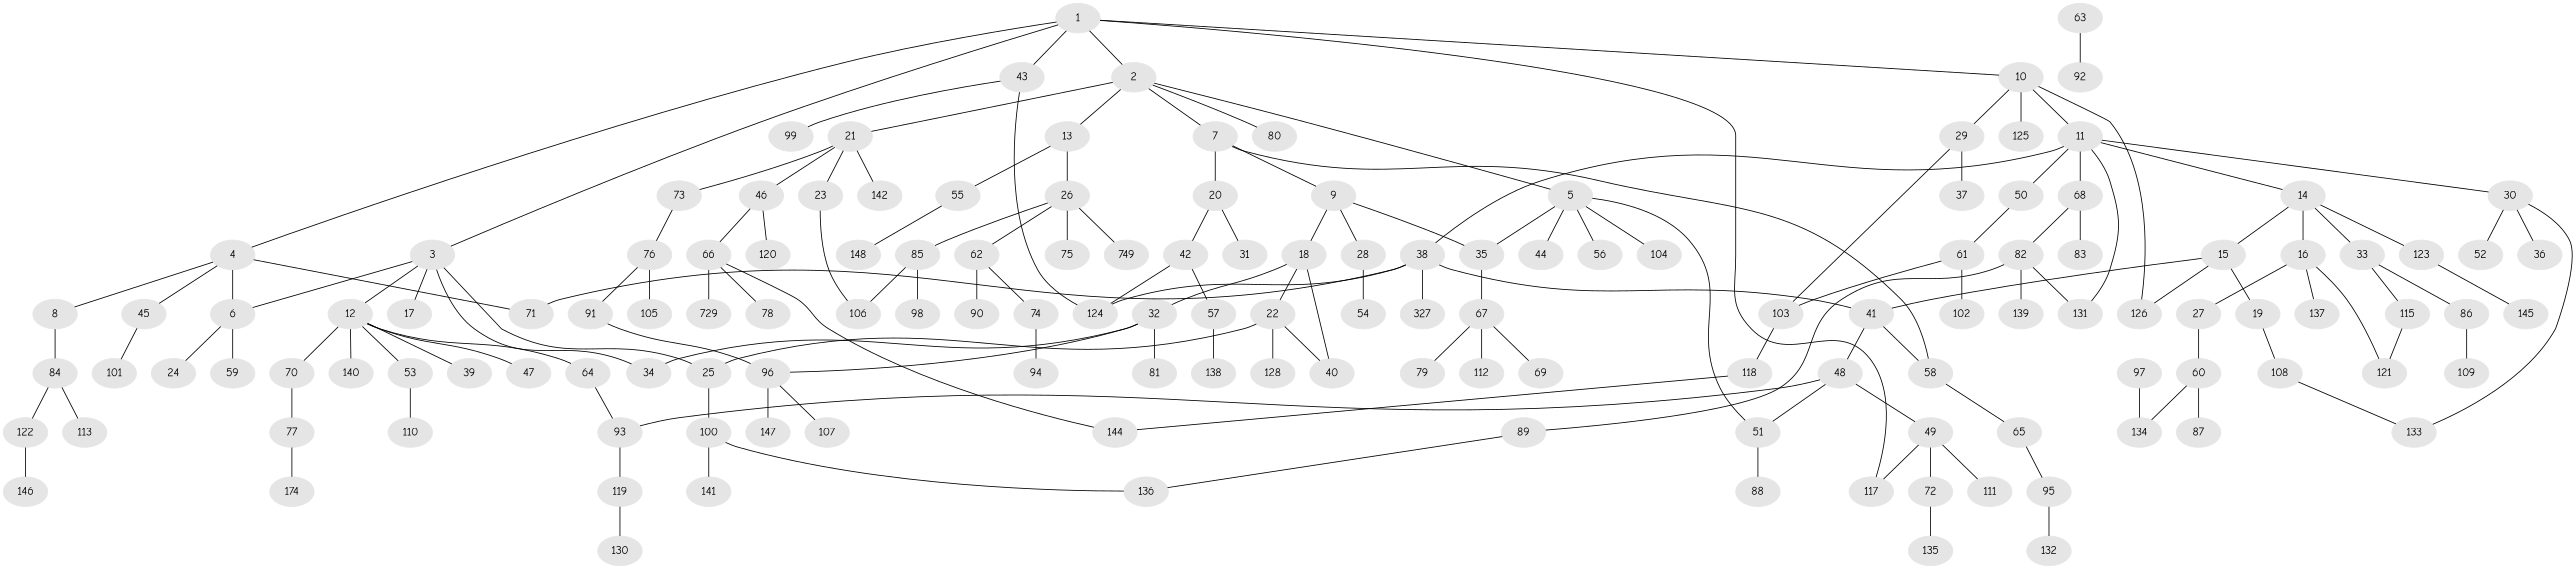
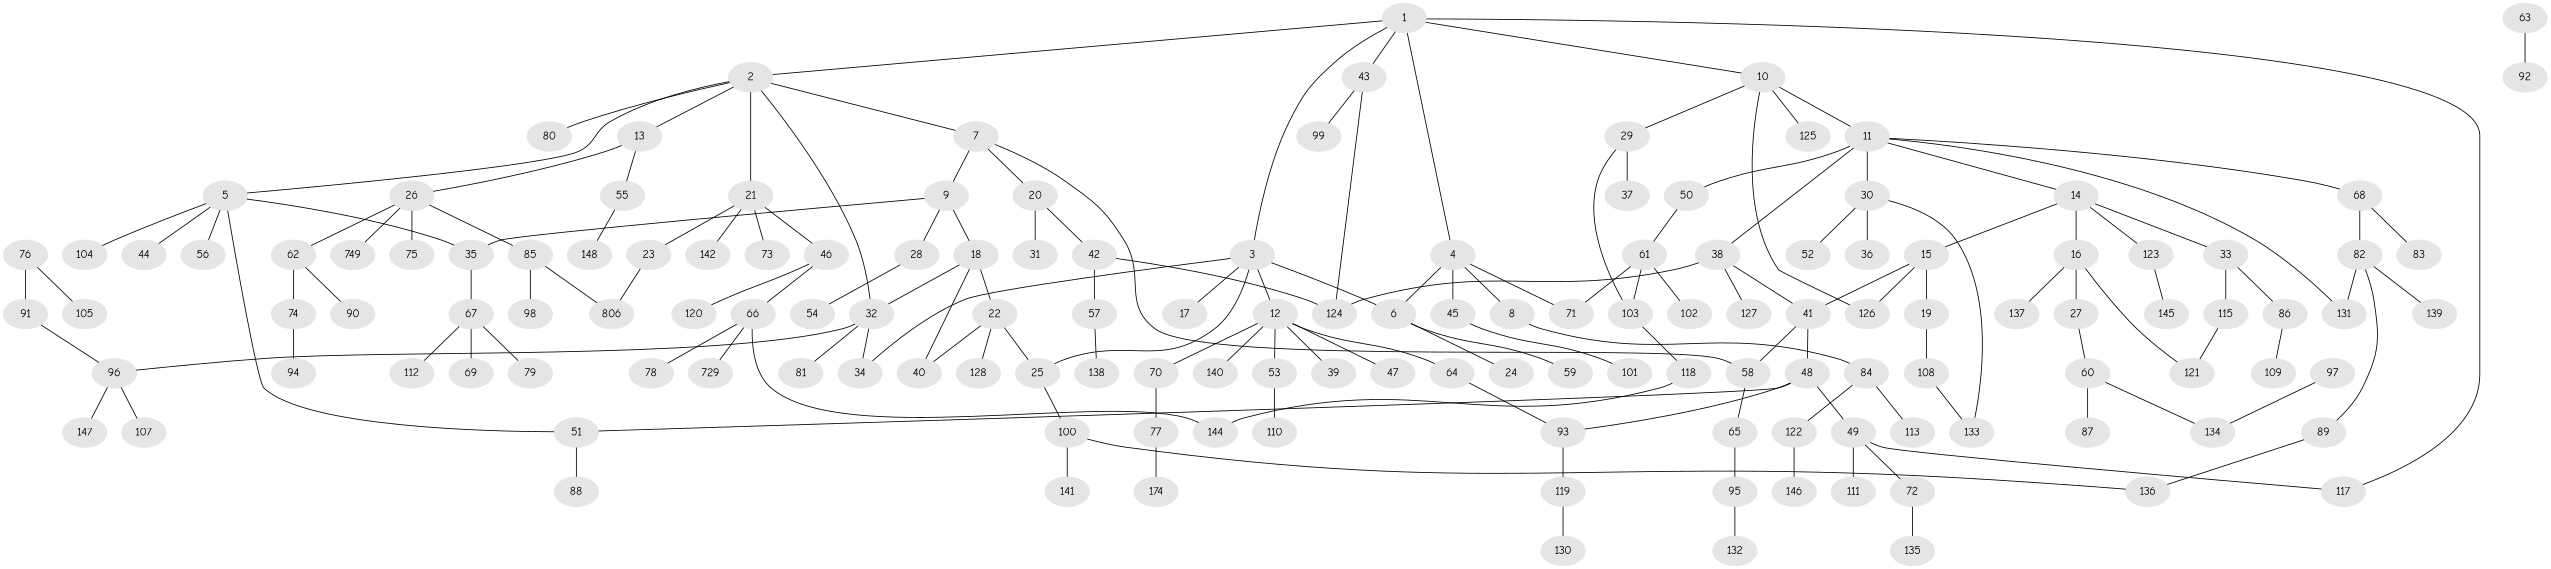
none -> (830, 188)
(664, 225) -> none
(998, 287) -> (1608, 284)
(858, 314) -> (612, 314)
(1422, 314) -> (1749, 314)
